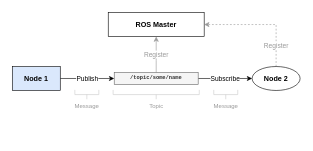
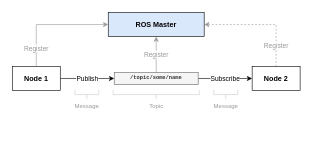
none -> (69, 24)
(156, 24) -> (156, 24)
(36, 78) -> (36, 78)
(276, 78) -> (276, 78)
